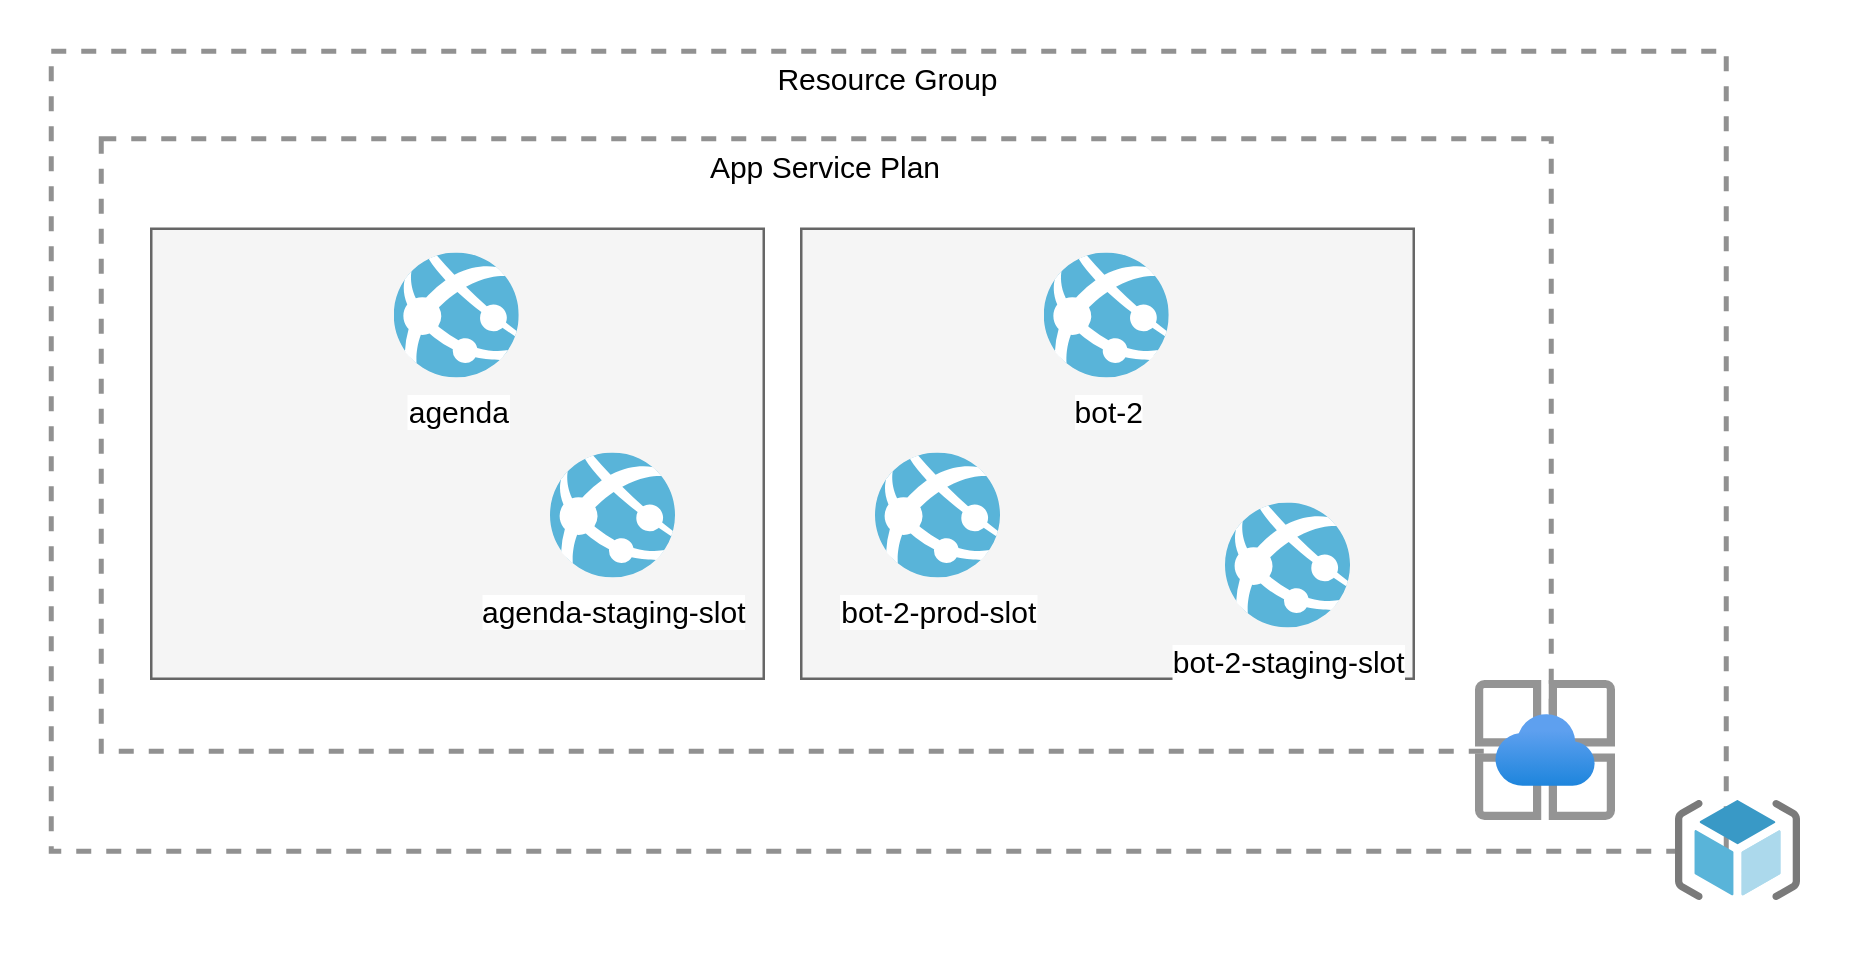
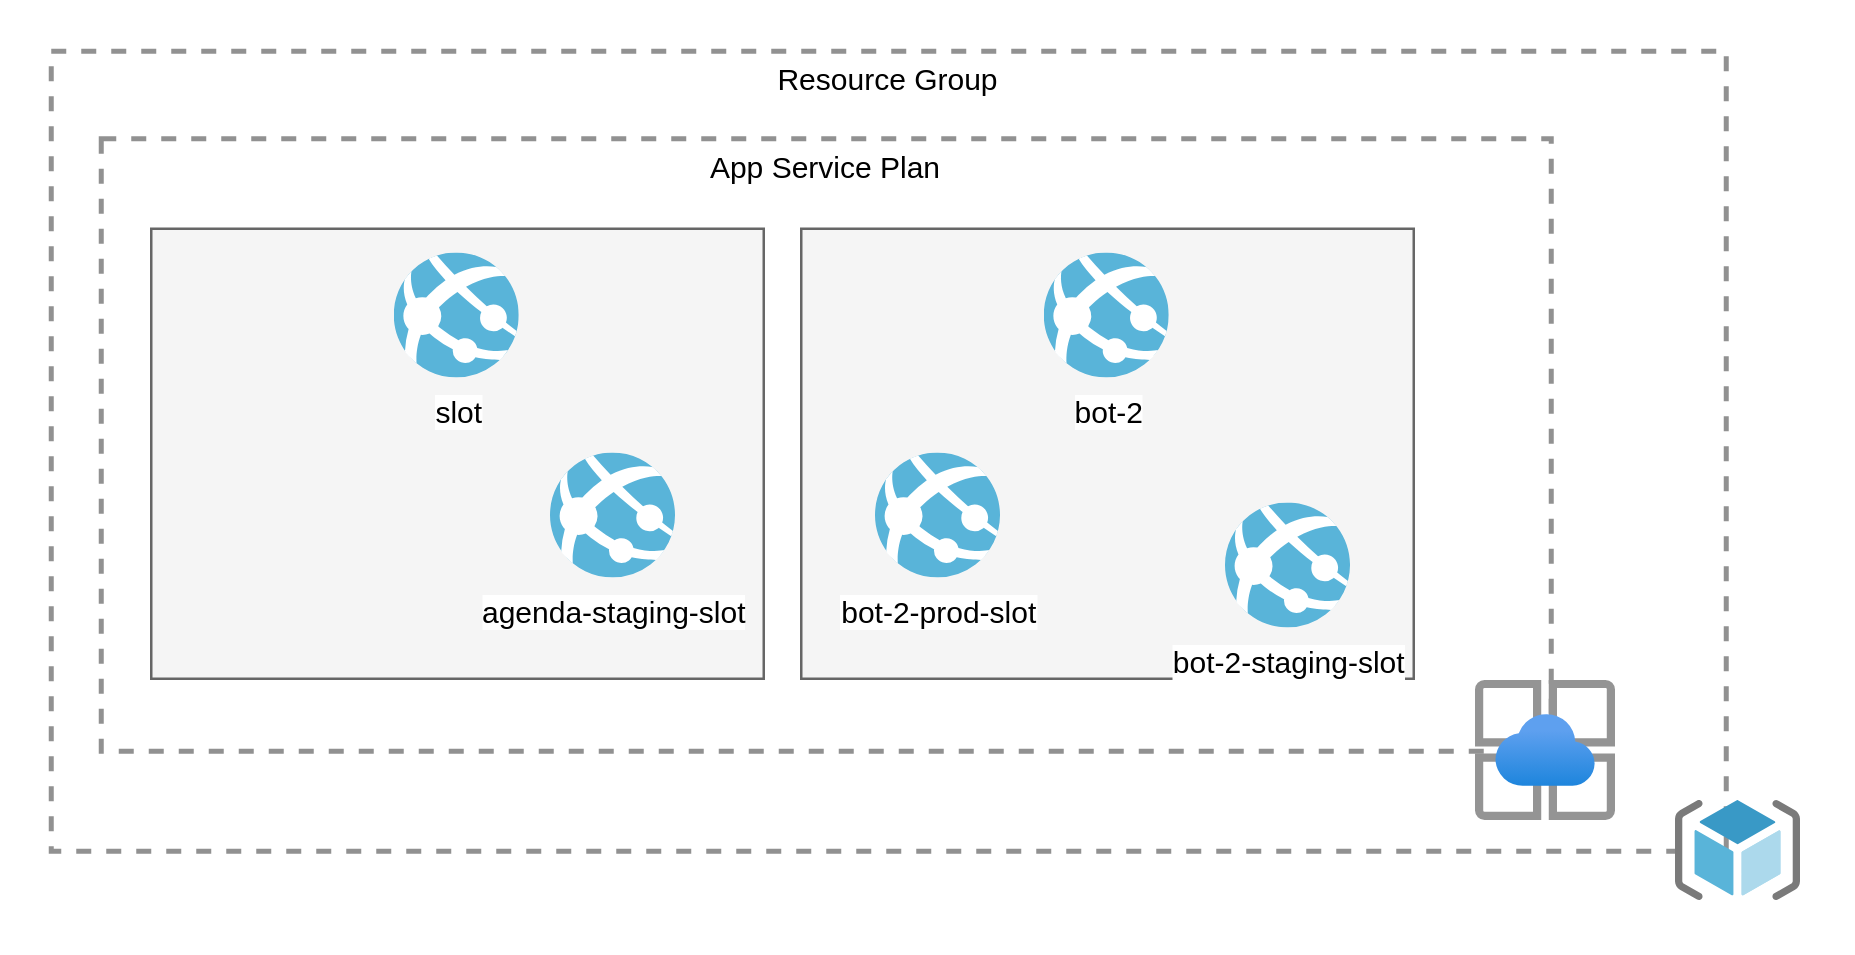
(460, 414) -> (460, 414)
